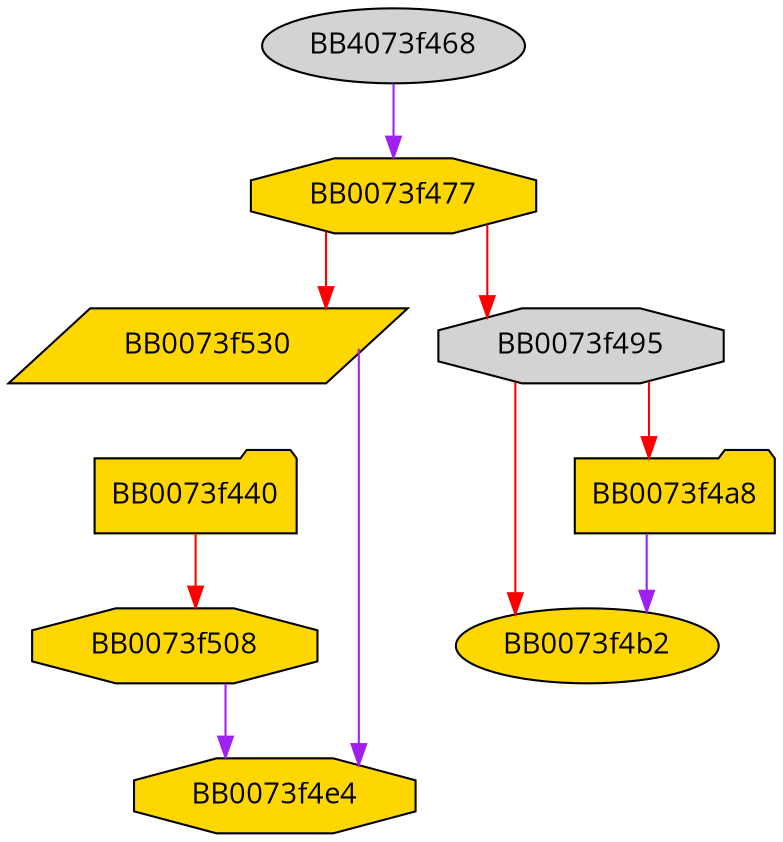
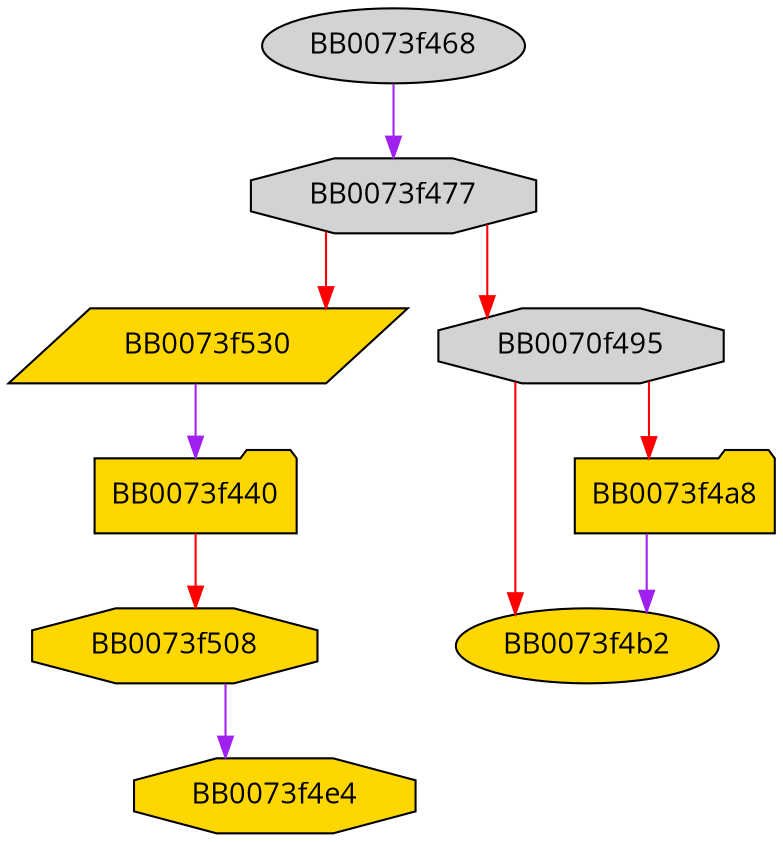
(394, 46) -> (394, 46)
(394, 196) -> (394, 196)
(581, 346) -> (581, 346)
(359, 546) -> (196, 410)
